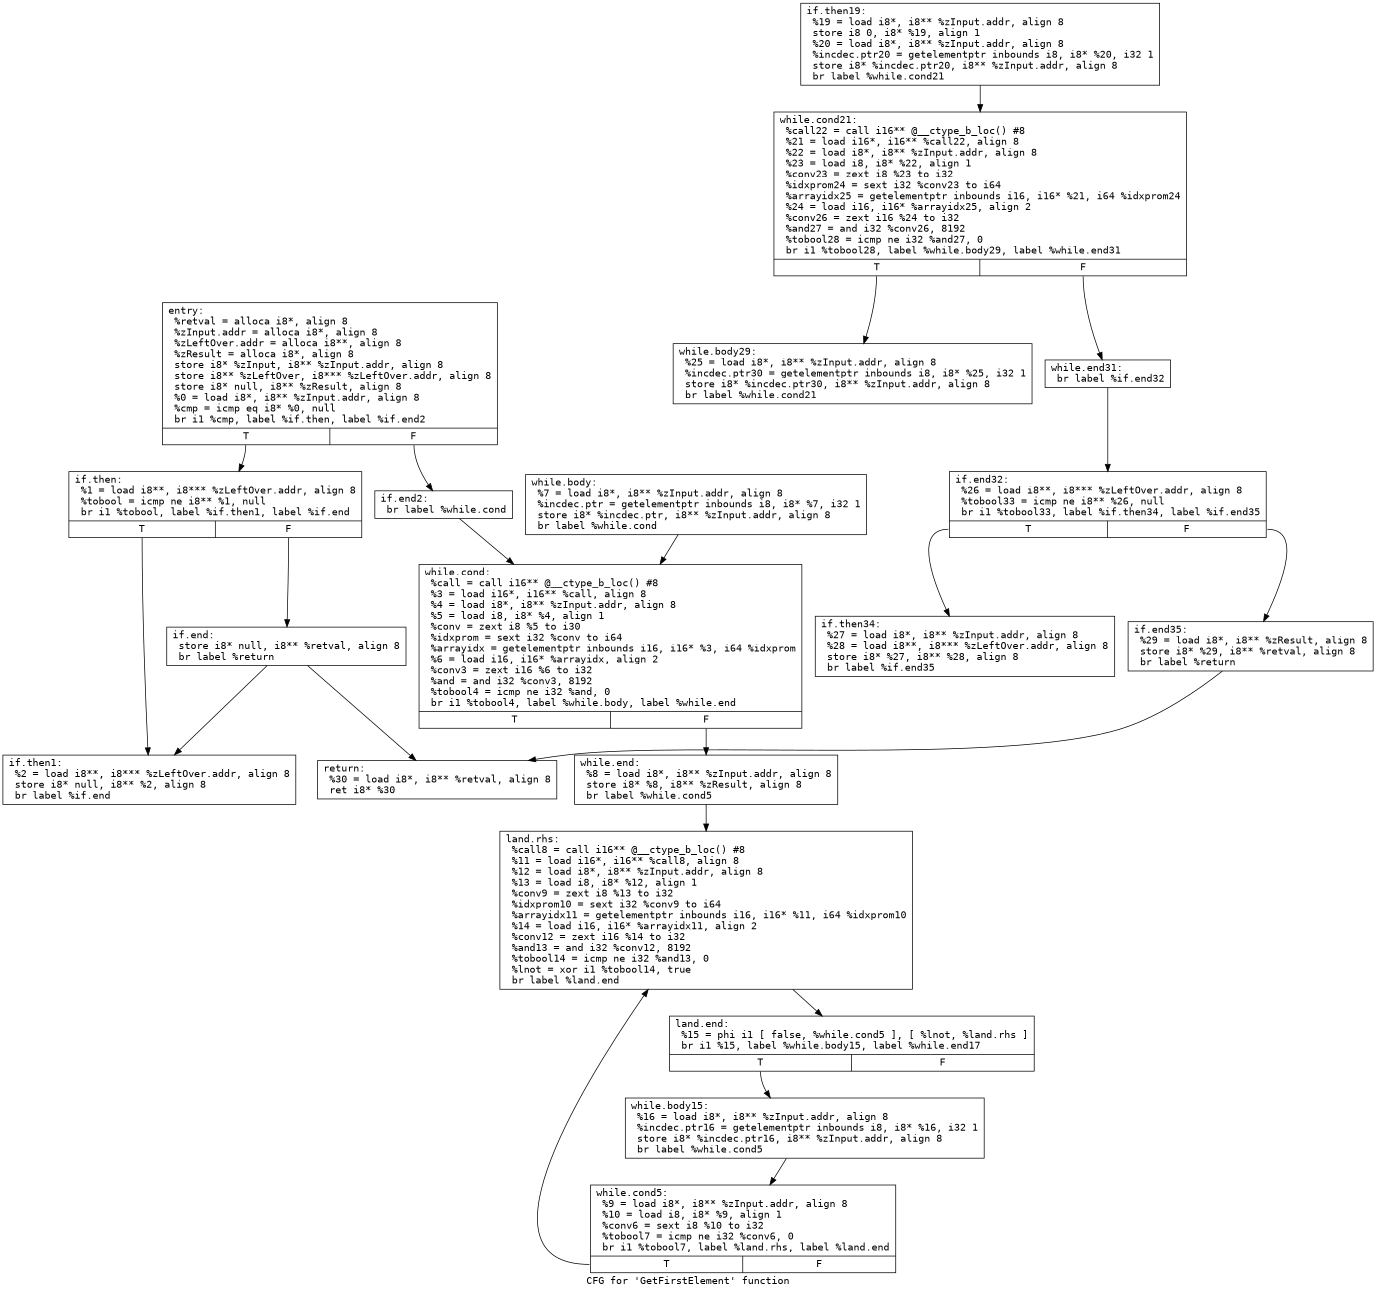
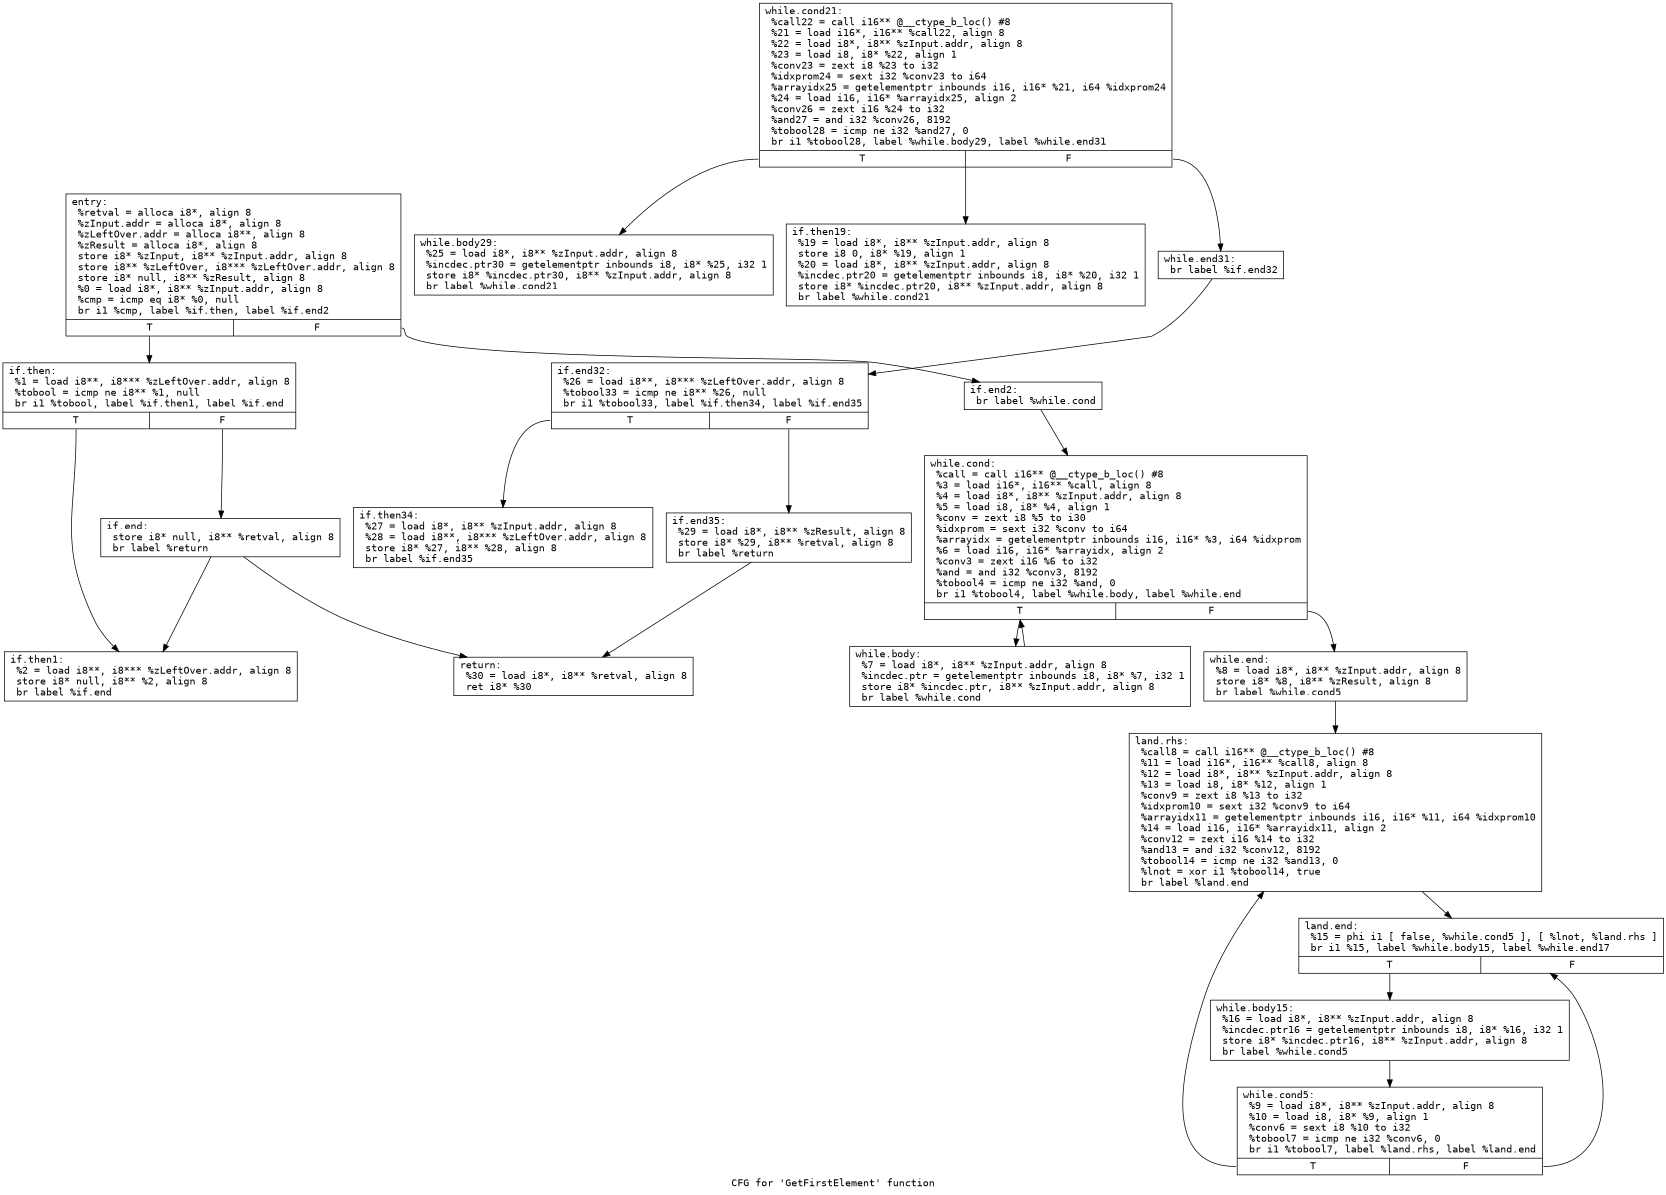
(980, 95) -> (966, 192)
none -> (1018, 630)
none -> (1603, 1083)
